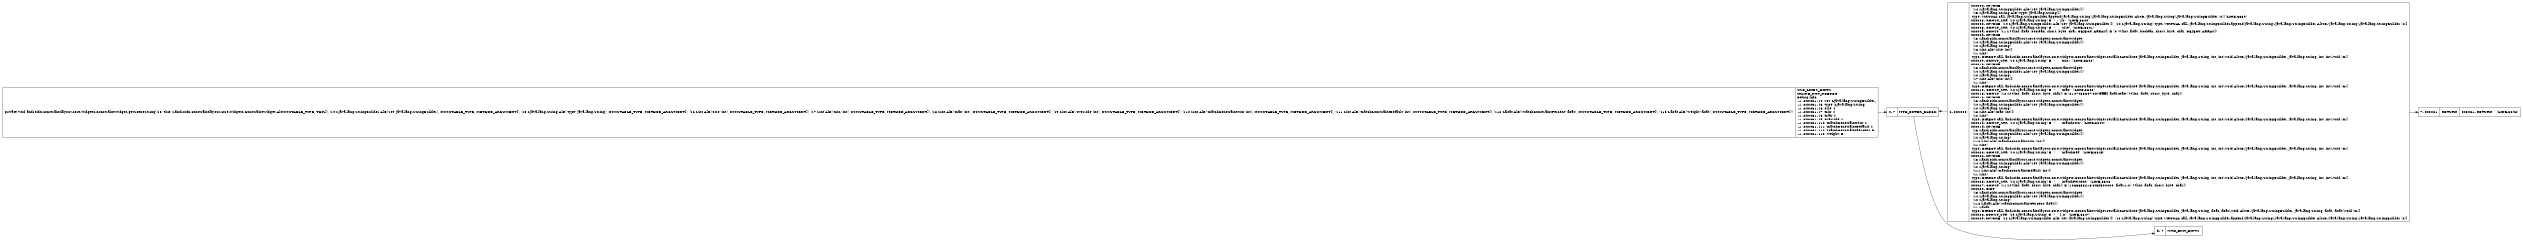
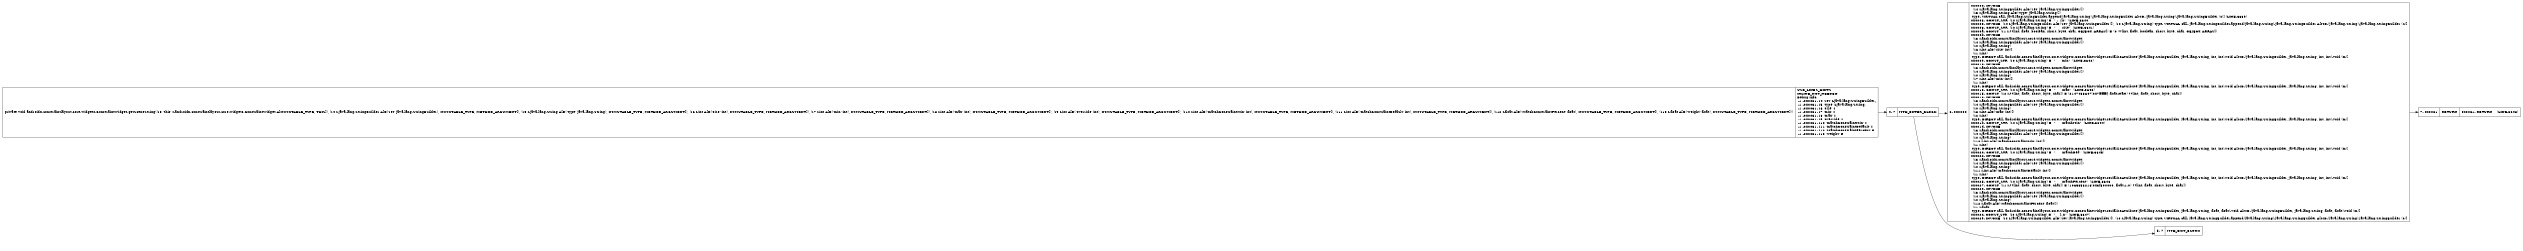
(1944, 111) -> (1942, 113)
(1984, 189) -> (1987, 189)
(2184, 231) -> (2184, 231)
